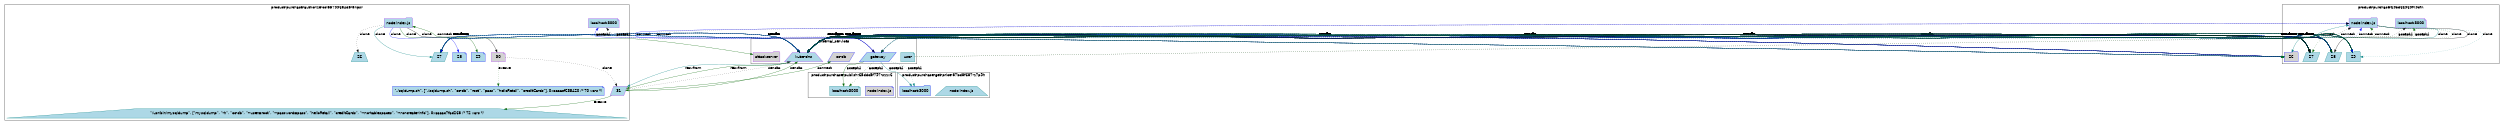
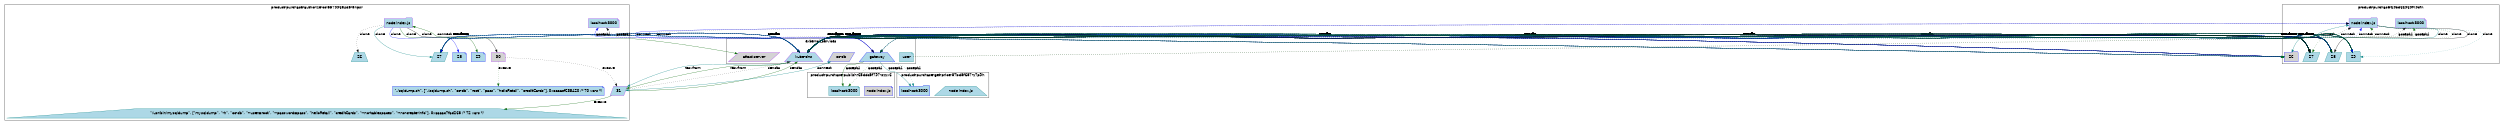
(766, 57) -> (754, 57)
(878, 57) -> (877, 57)
(607, 68) -> (609, 68)
(714, 83) -> (714, 83)
